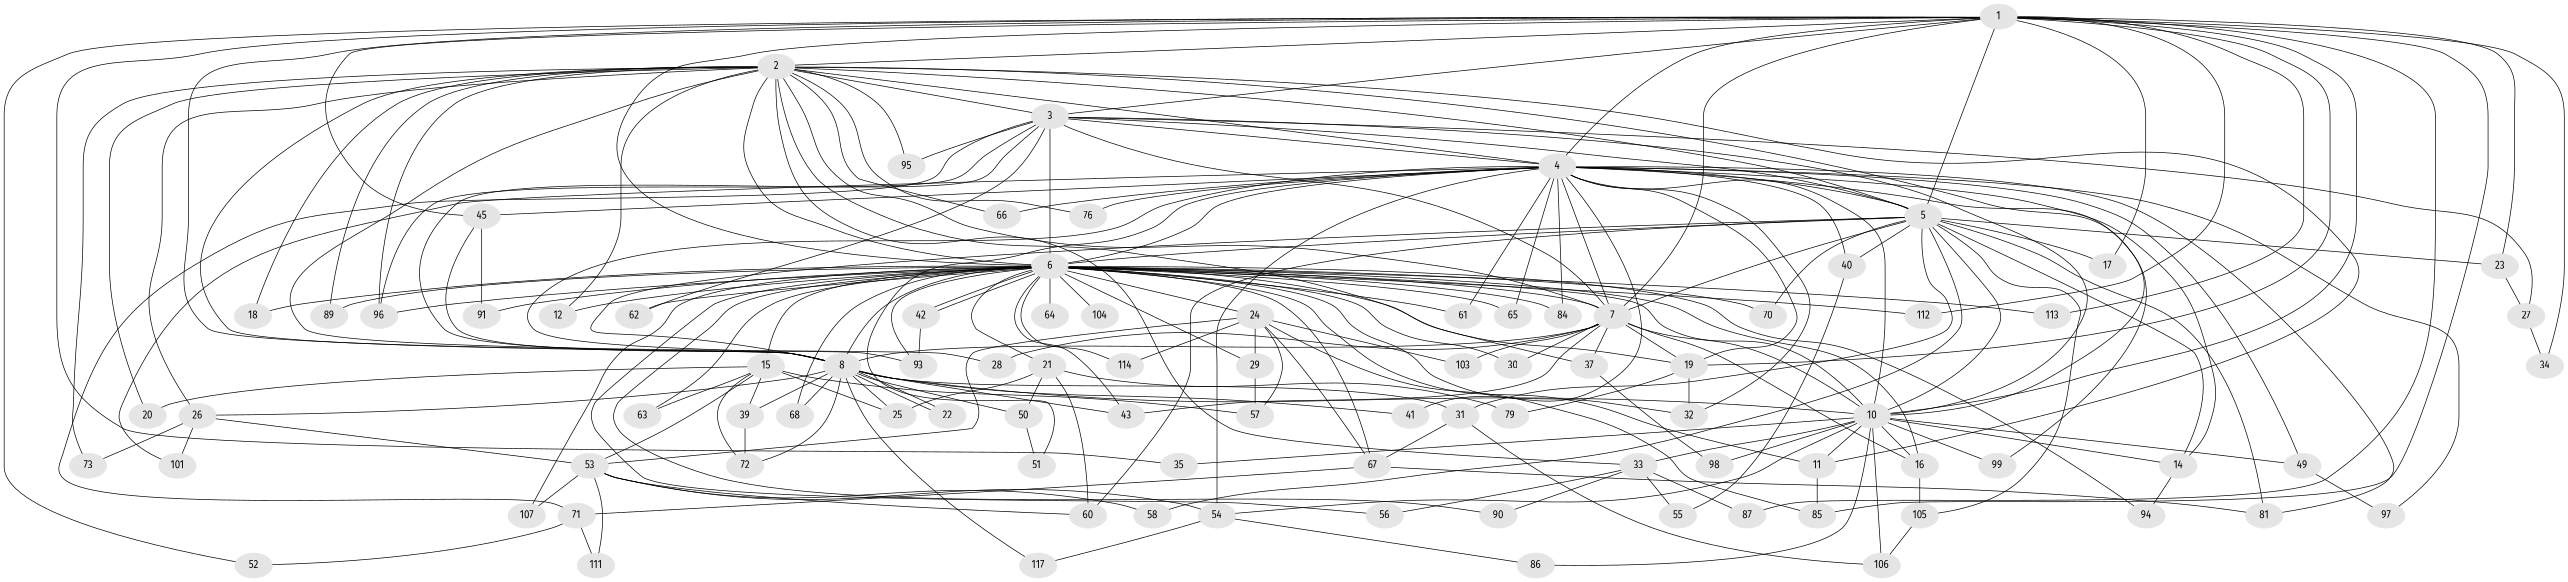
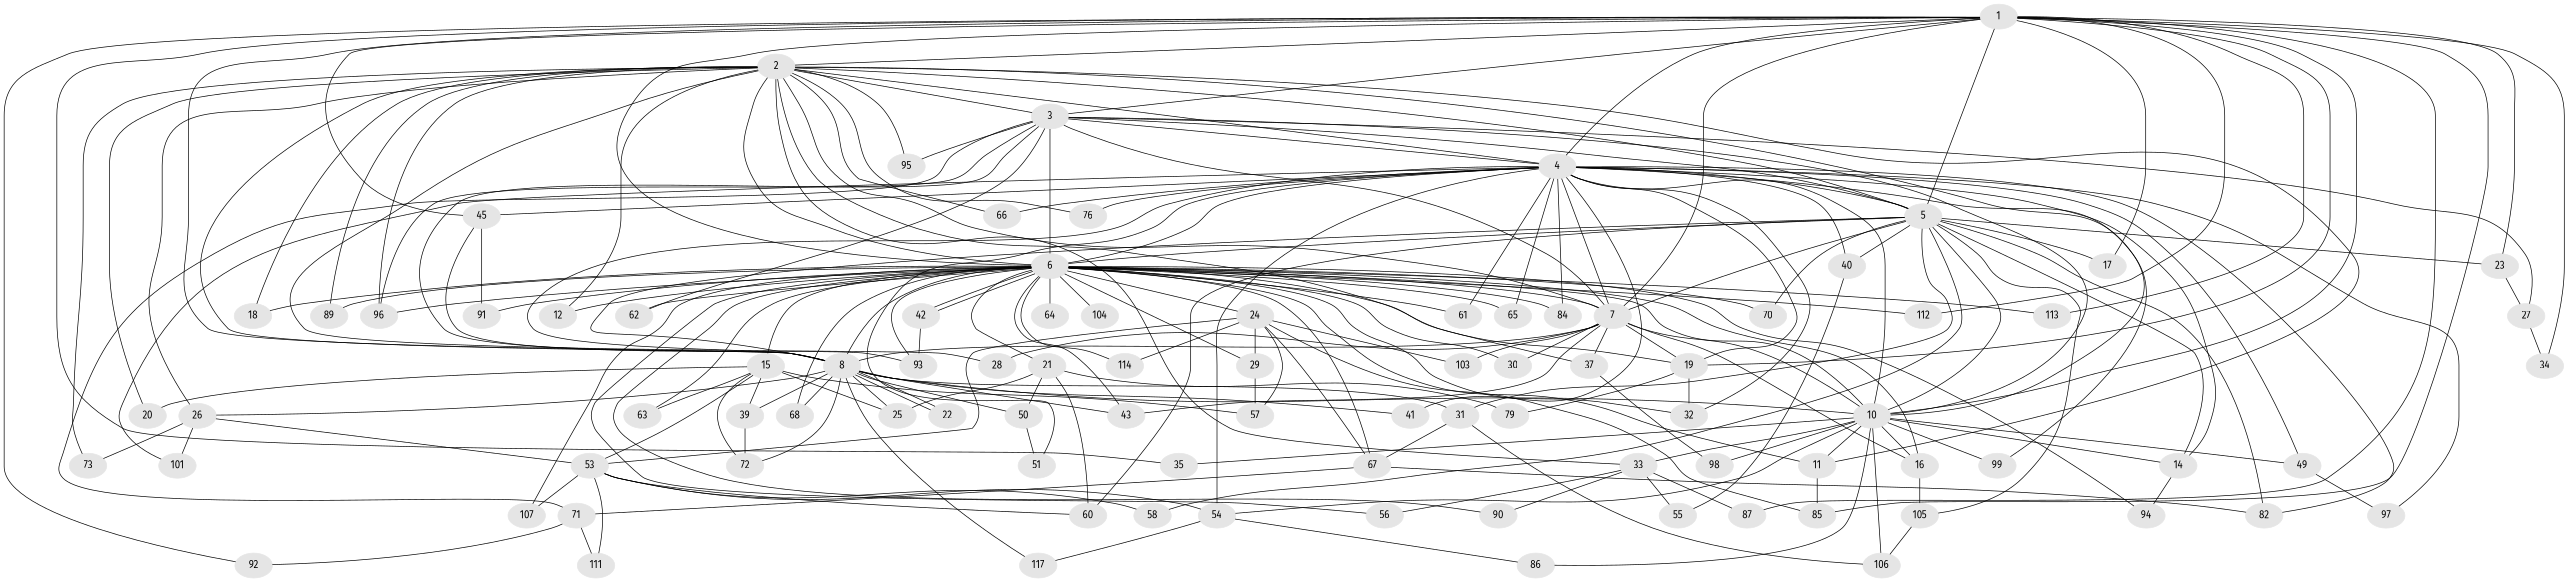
(2264, 516) -> (2264, 516)
(254, 566) -> (254, 566)
